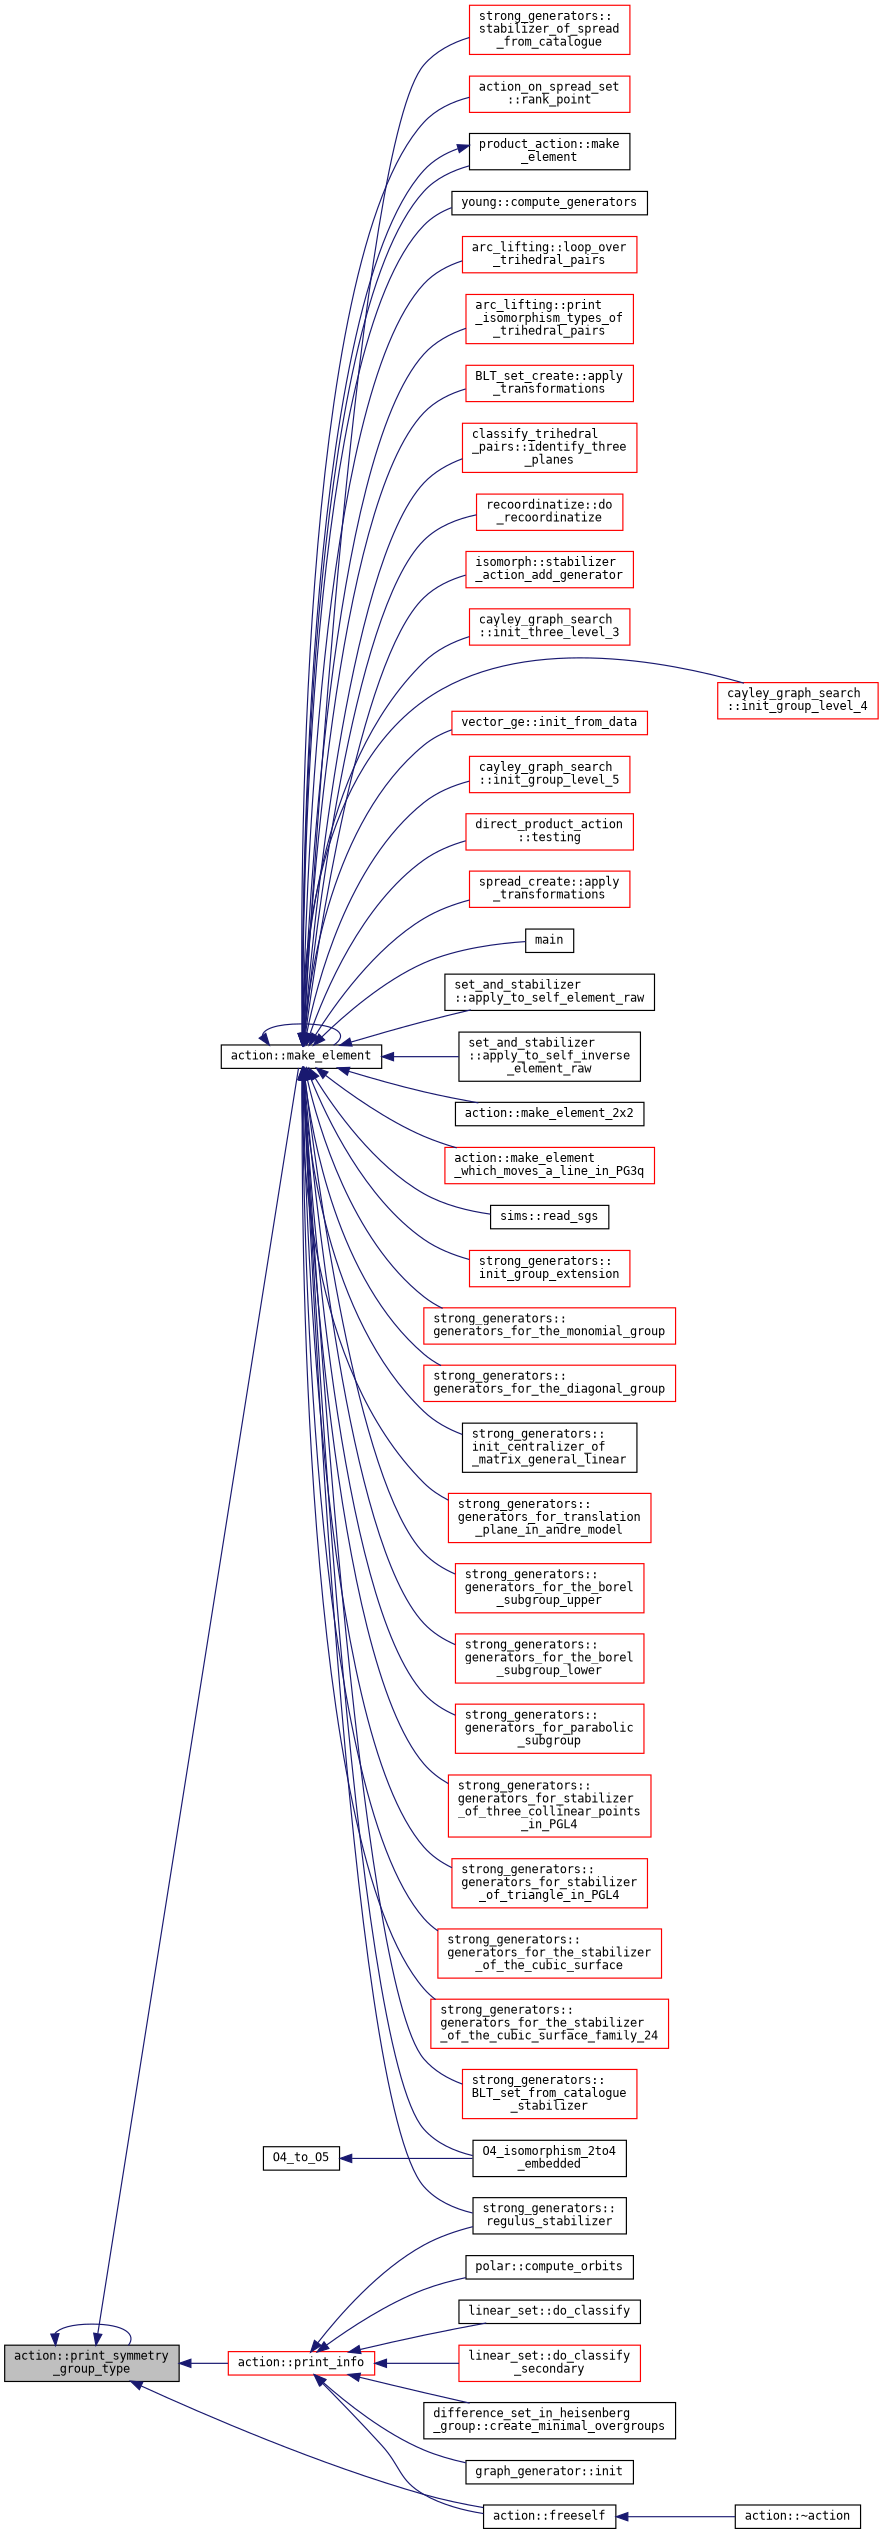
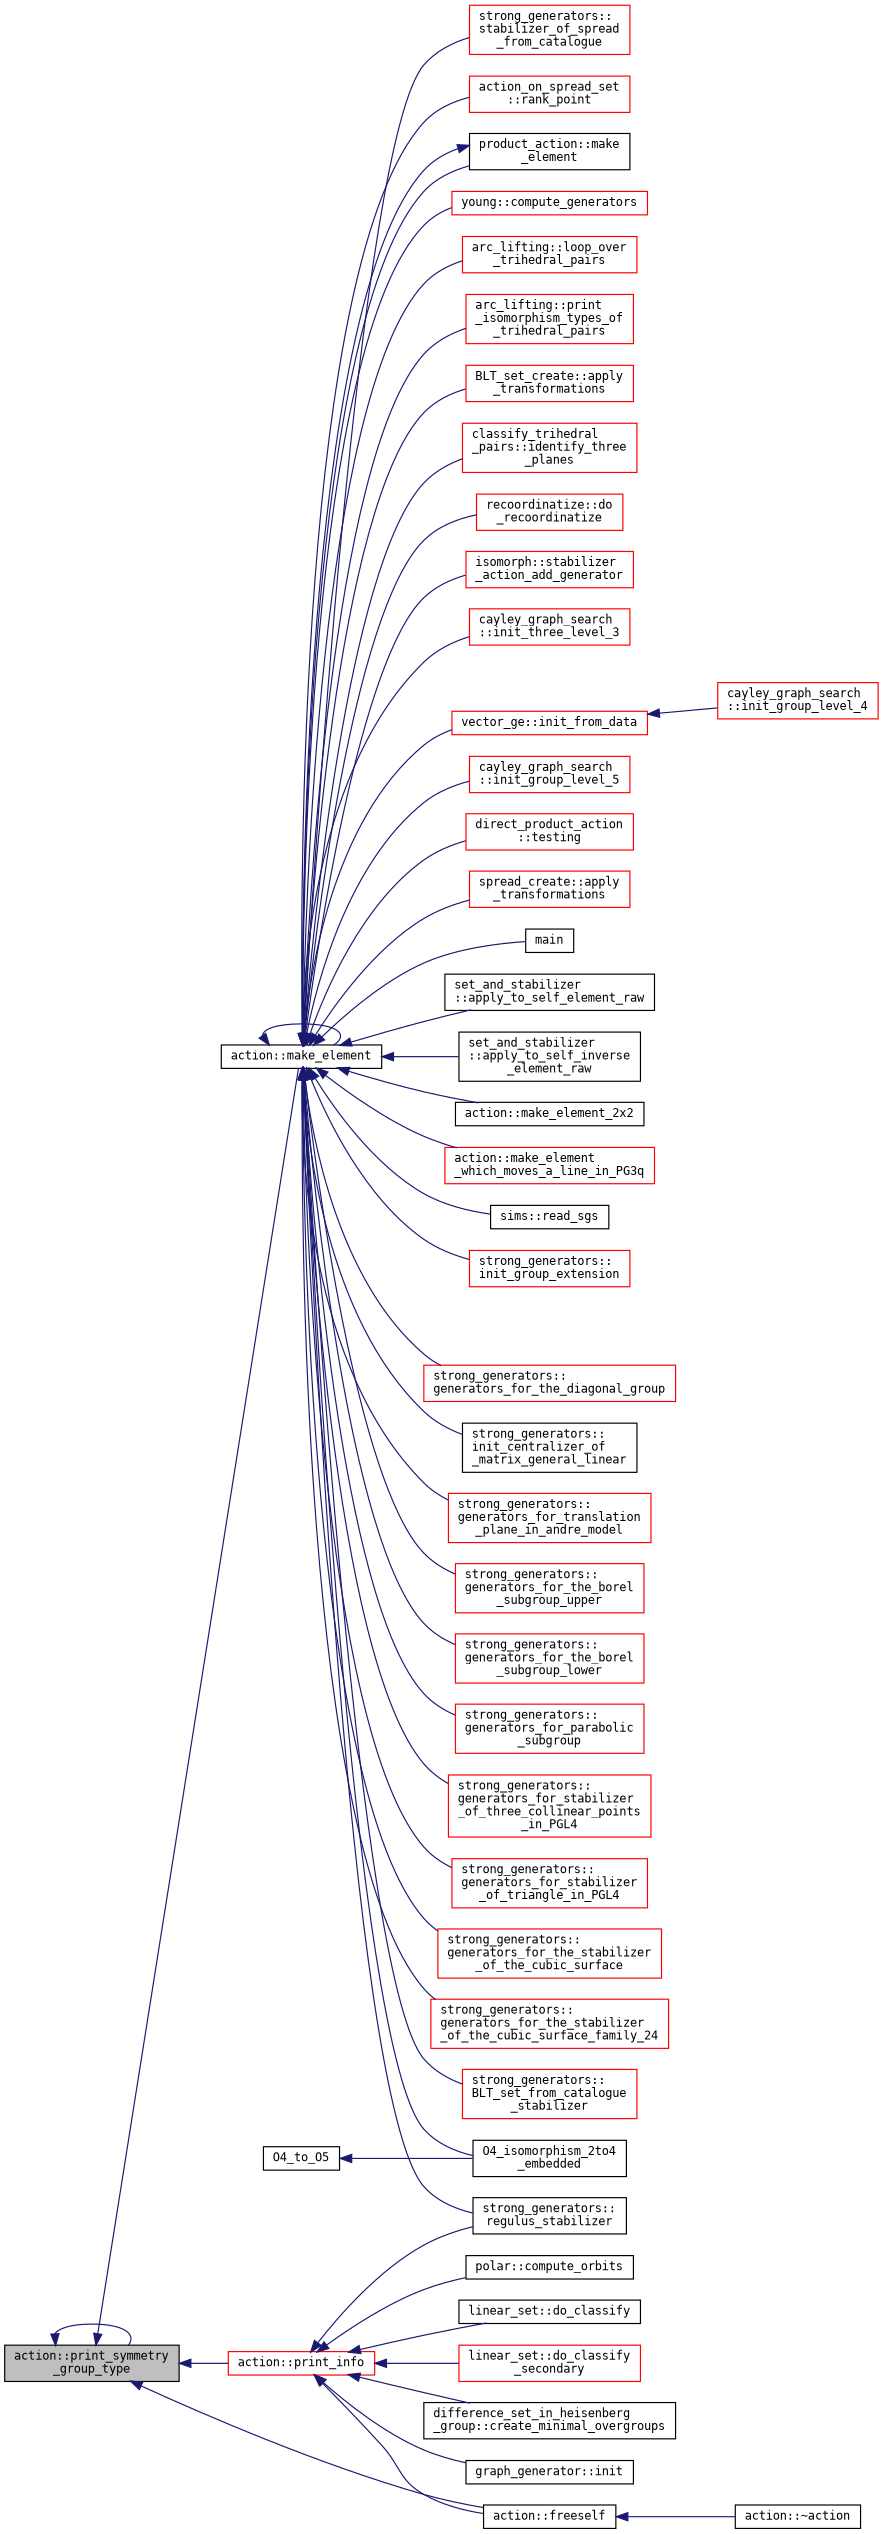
(550, 203) -> (550, 203)
(411, 713) -> (689, 711)
(550, 1326) -> none
